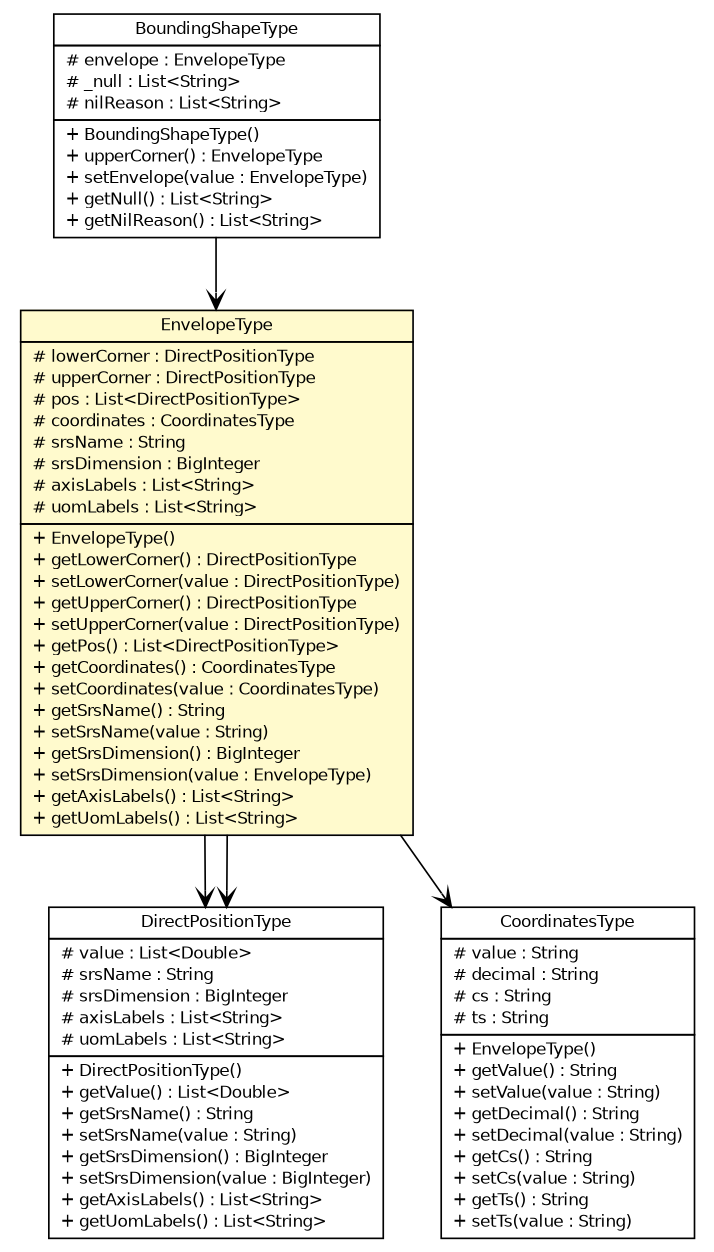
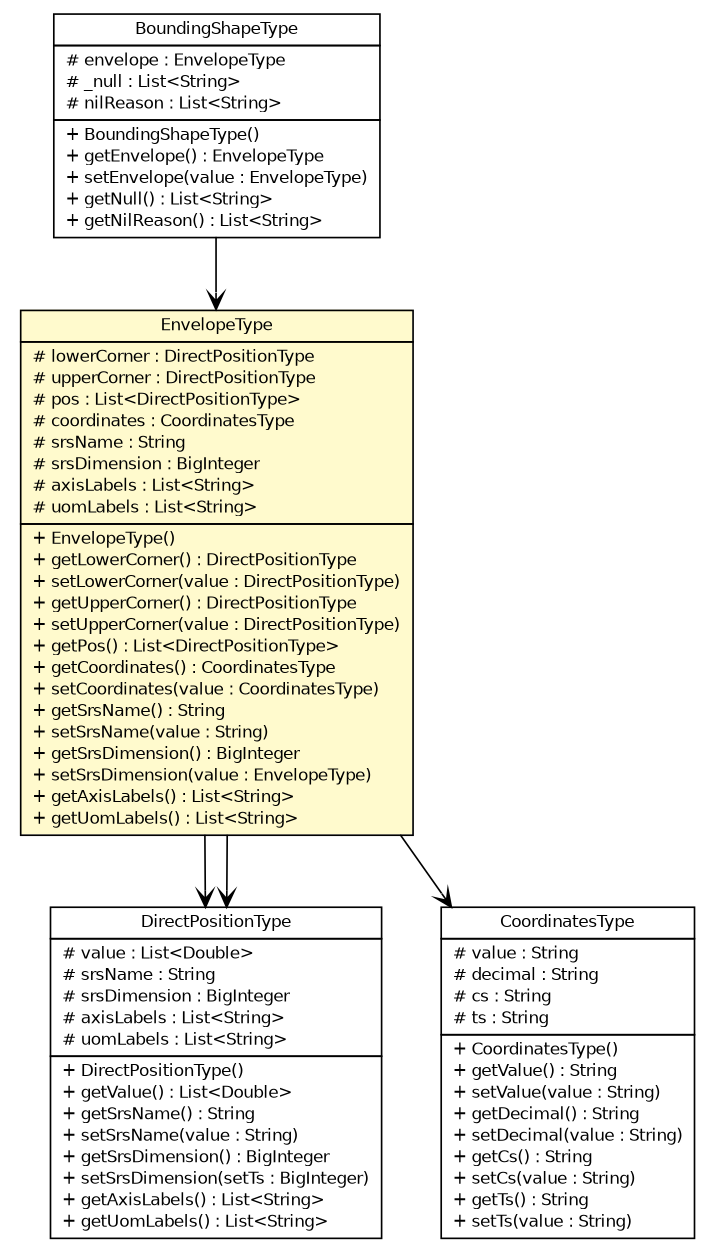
(195, 156) -> (195, 156)
(525, 1050) -> (536, 1050)
(216, 1179) -> (216, 1179)
